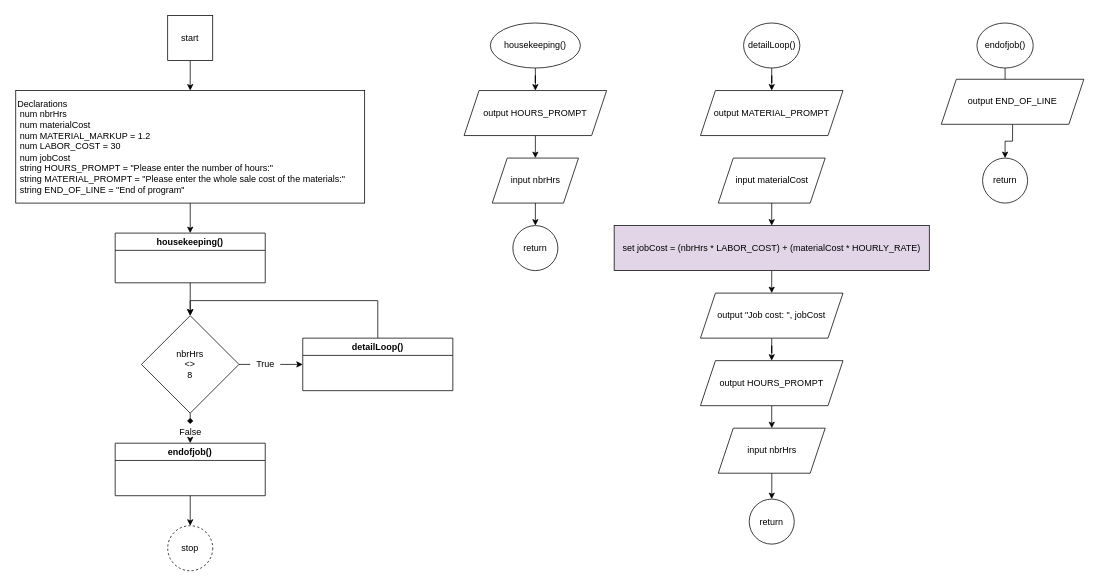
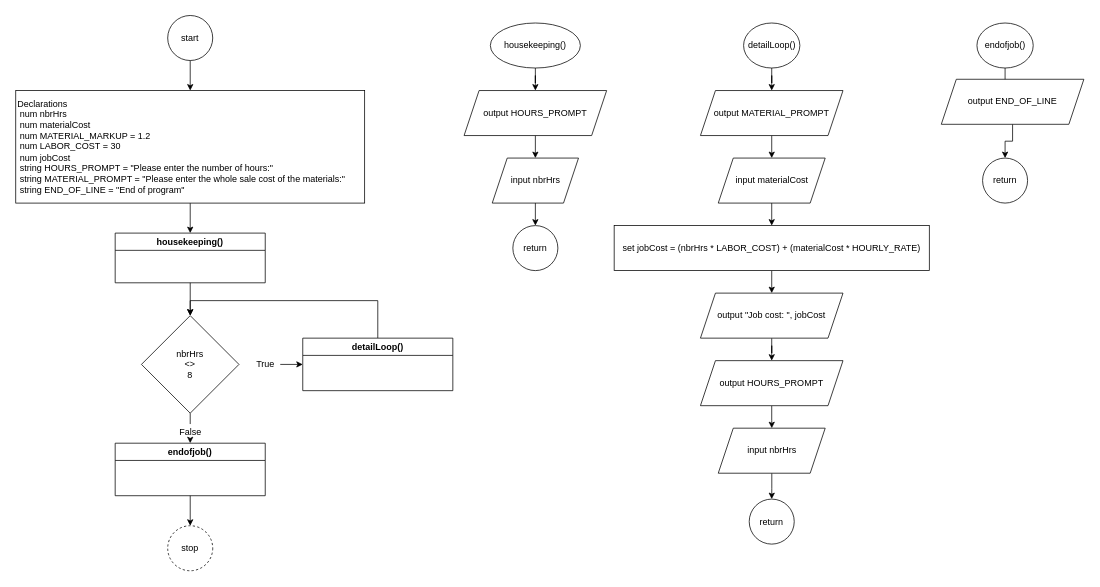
(190, 38) -> (190, 38)
none -> (771, 144)
(771, 248) -> (771, 248)
(244, 364) -> none
(190, 417) -> (190, 420)
